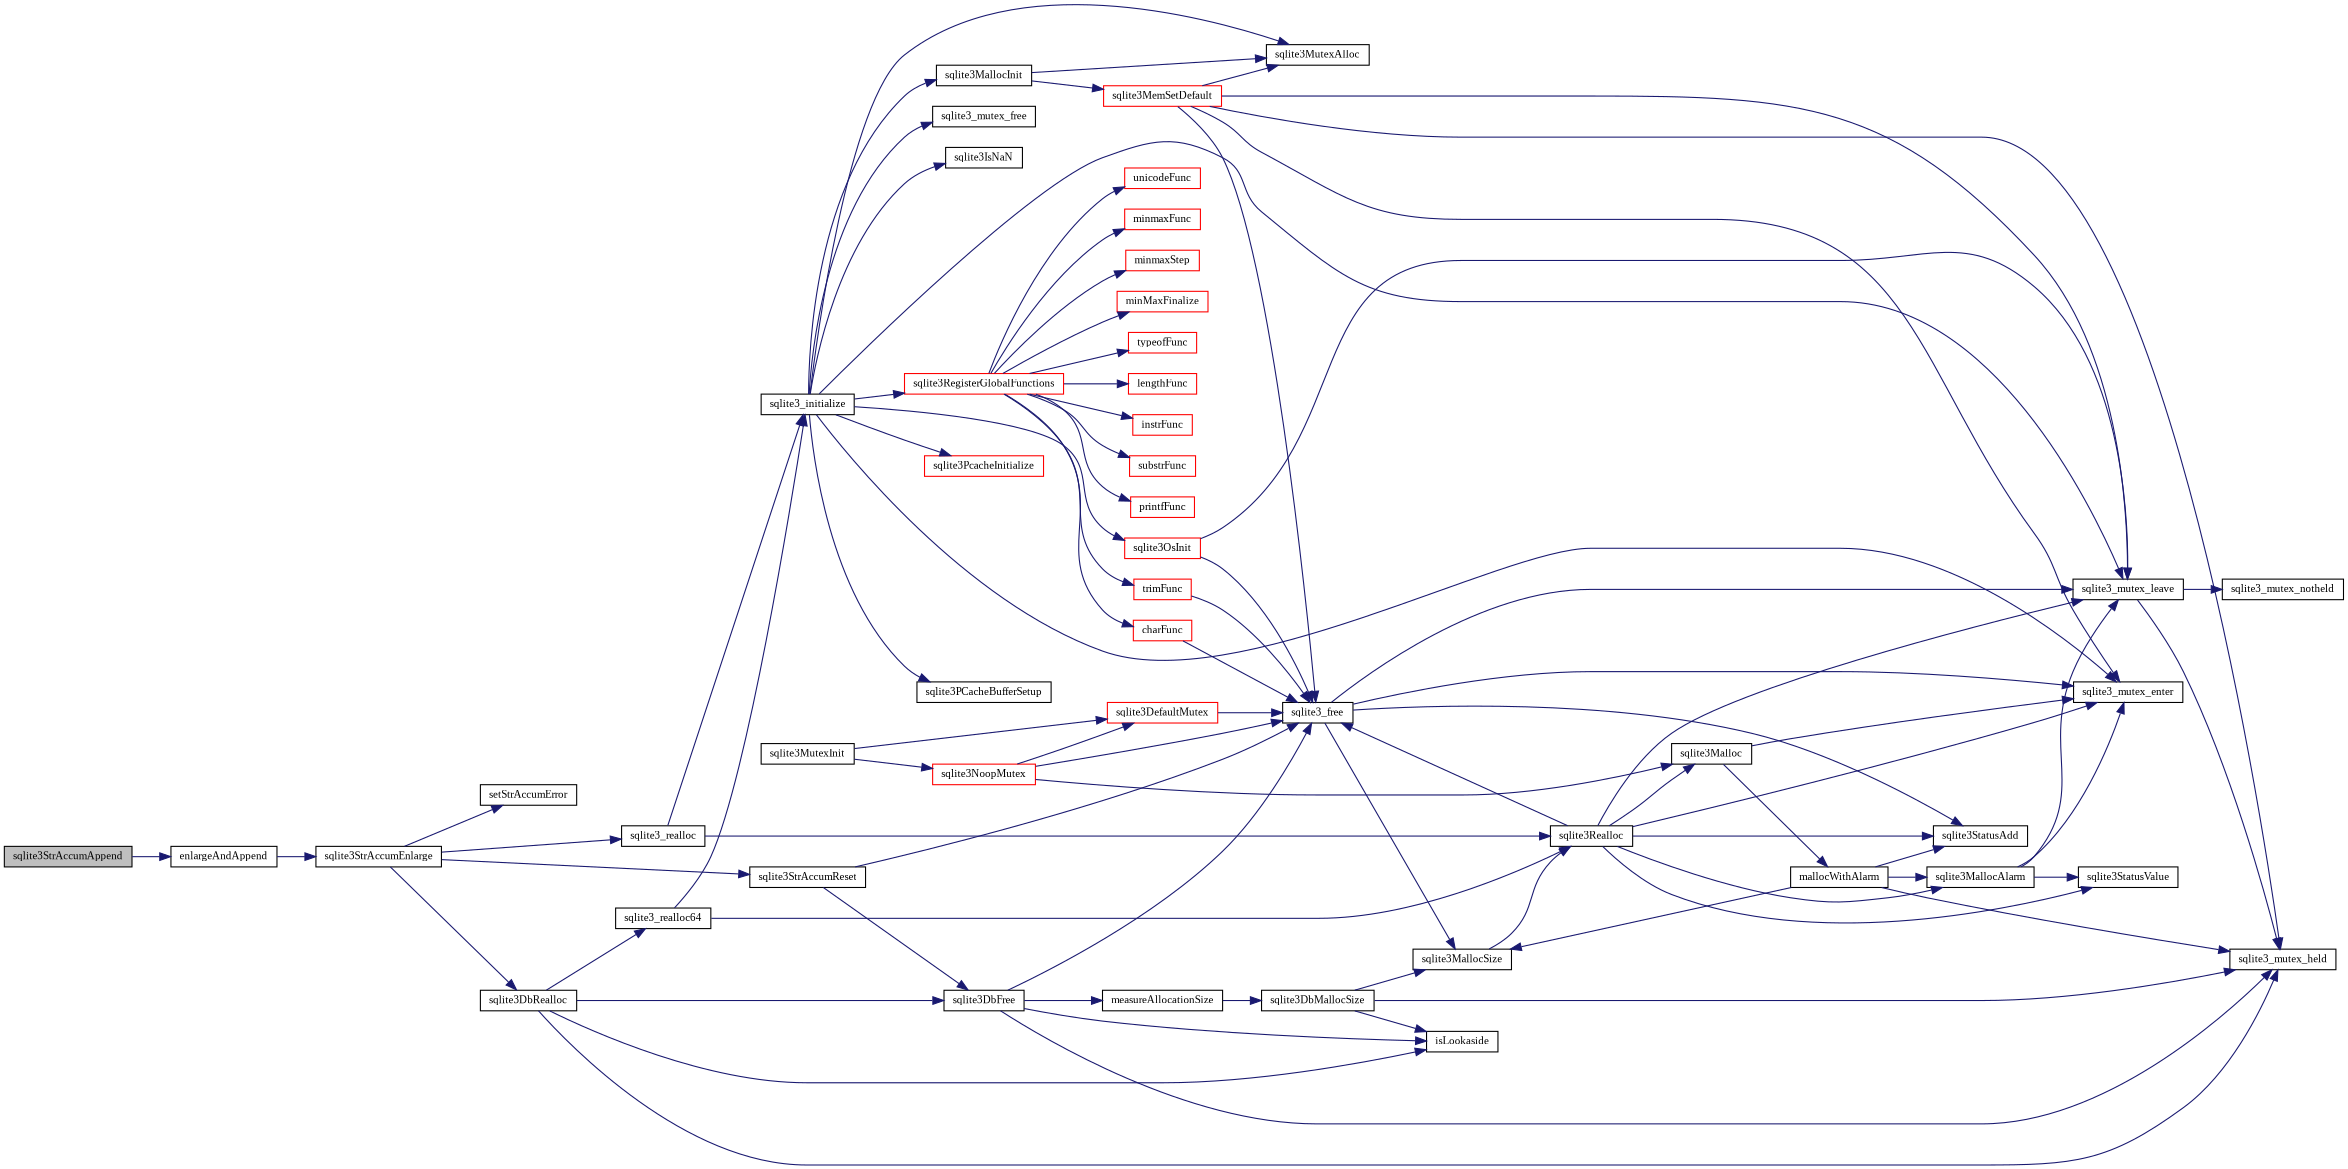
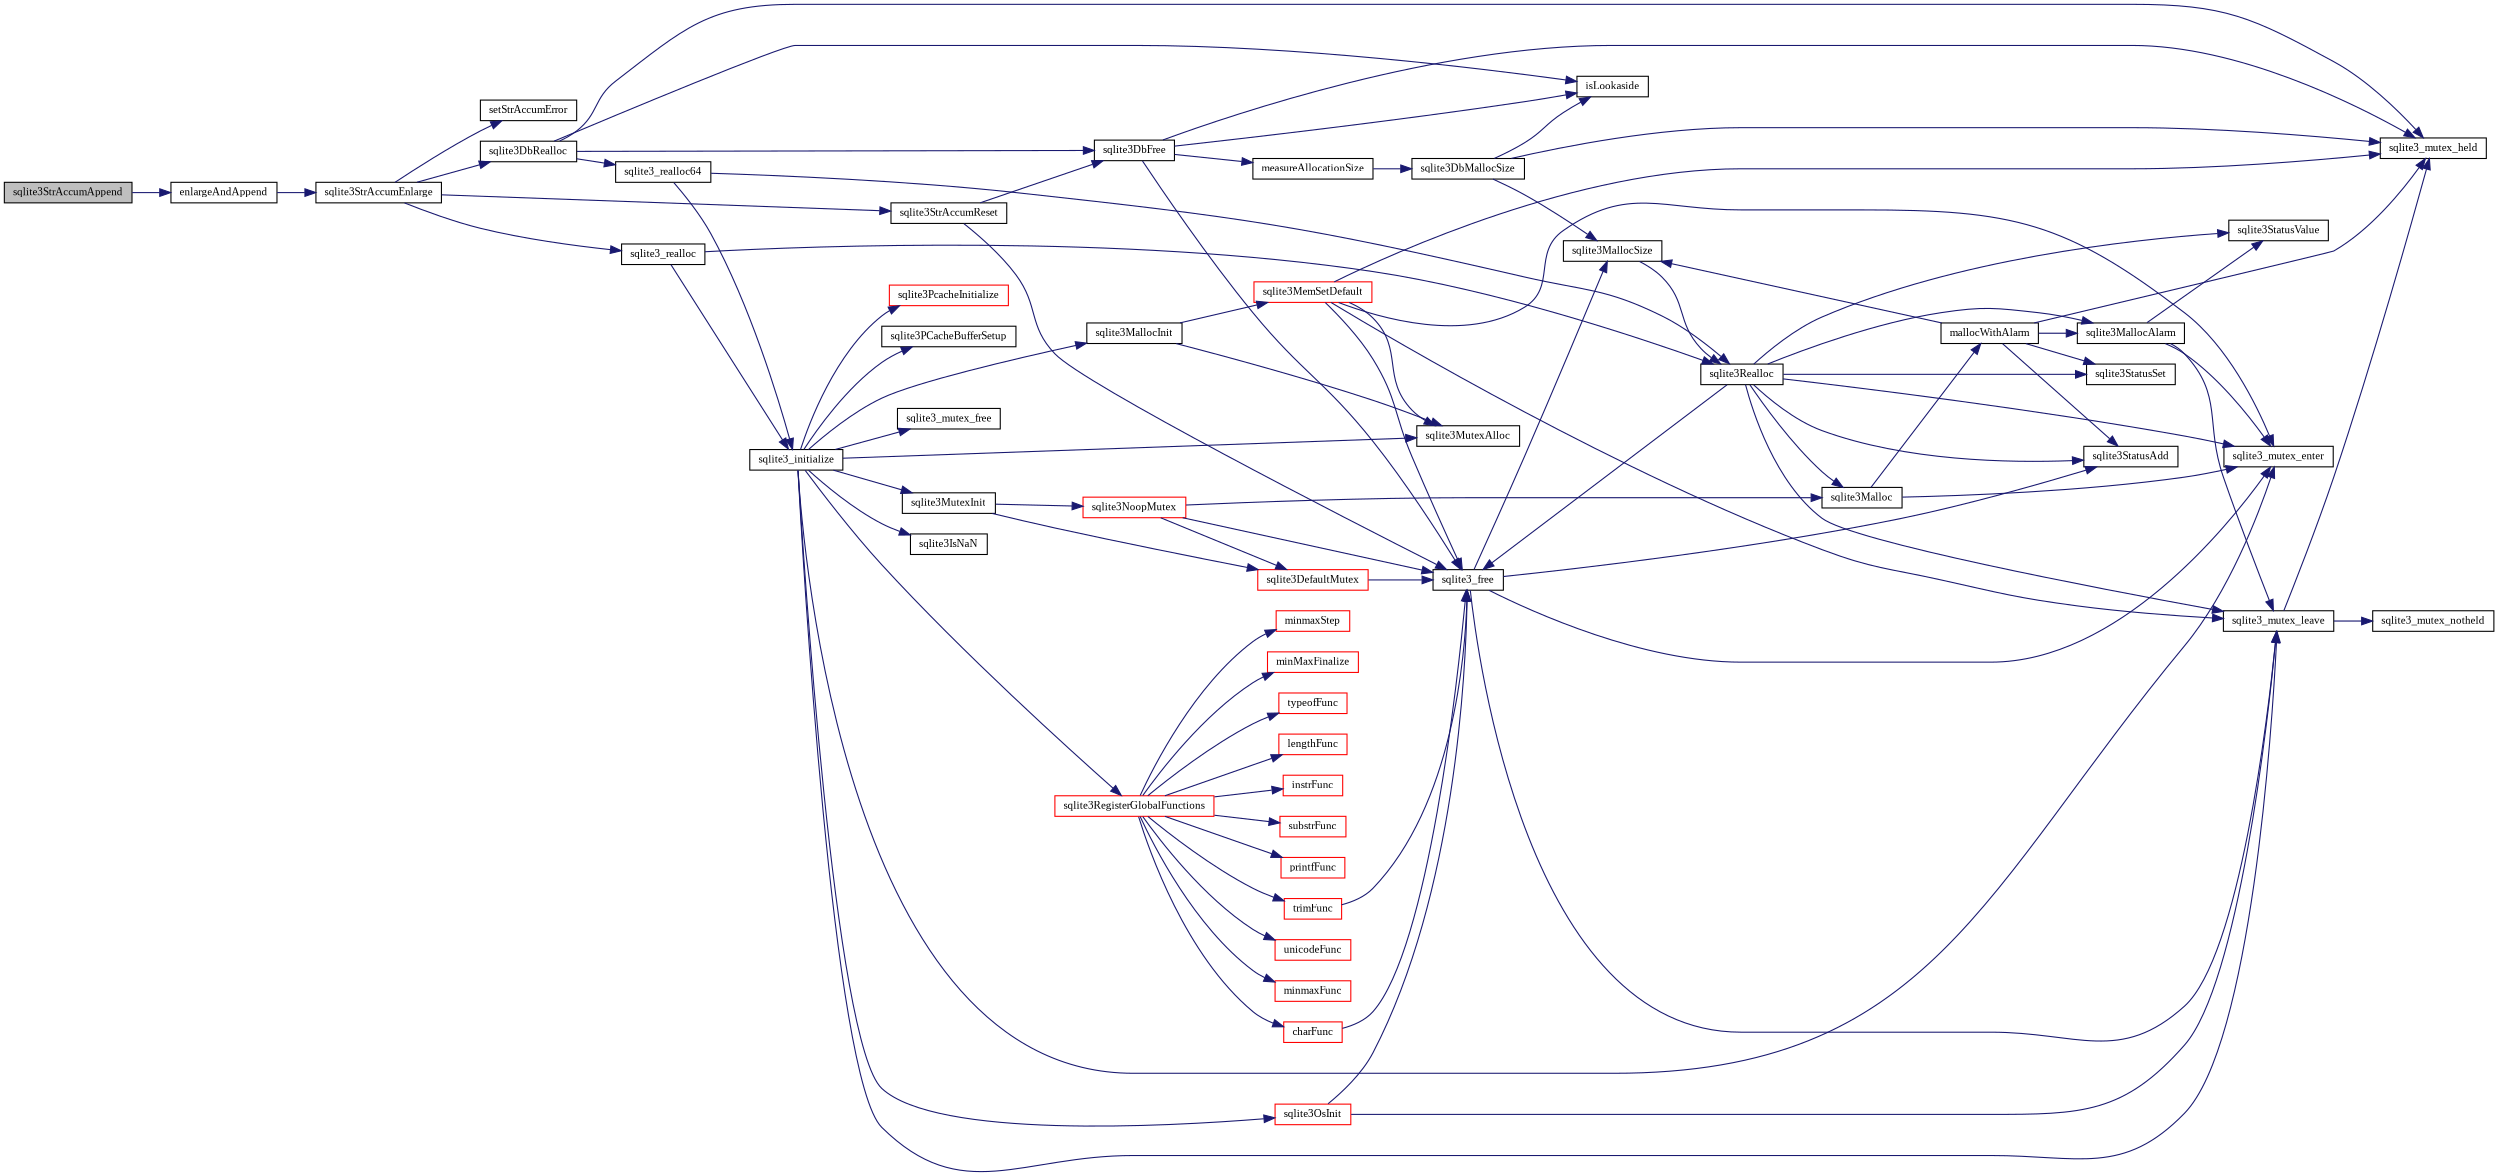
none -> (2131, 374)
none -> (868, 480)
